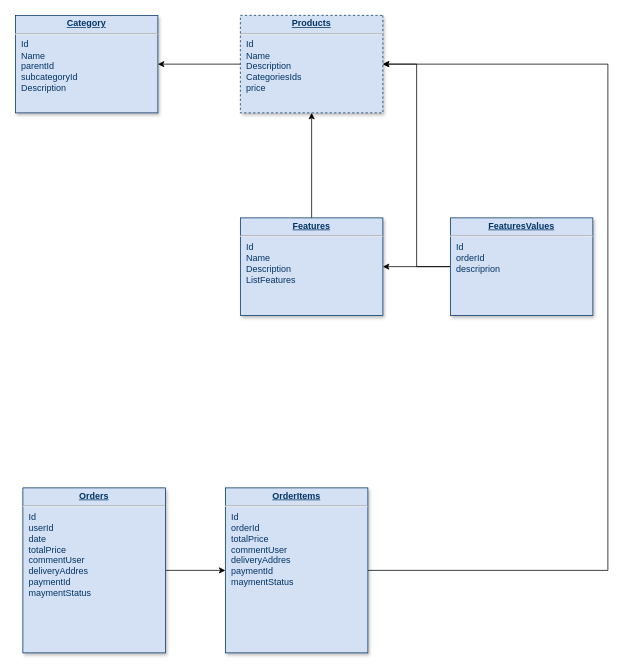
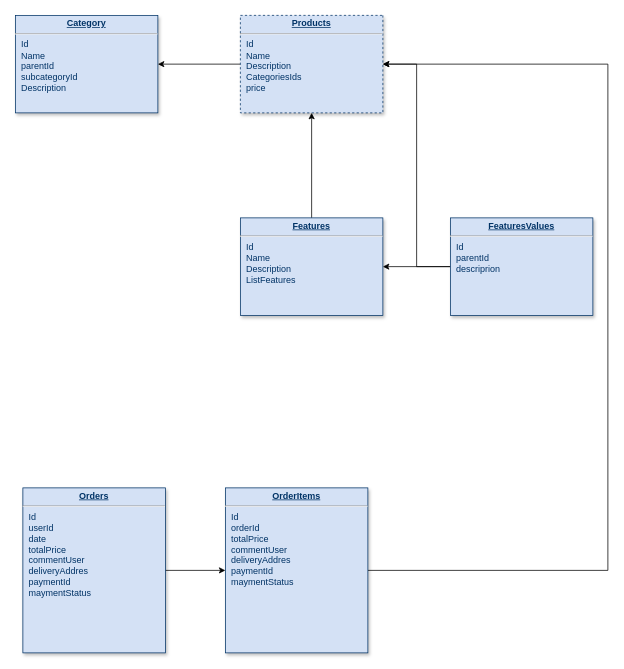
(484, 239) -> (484, 239)
